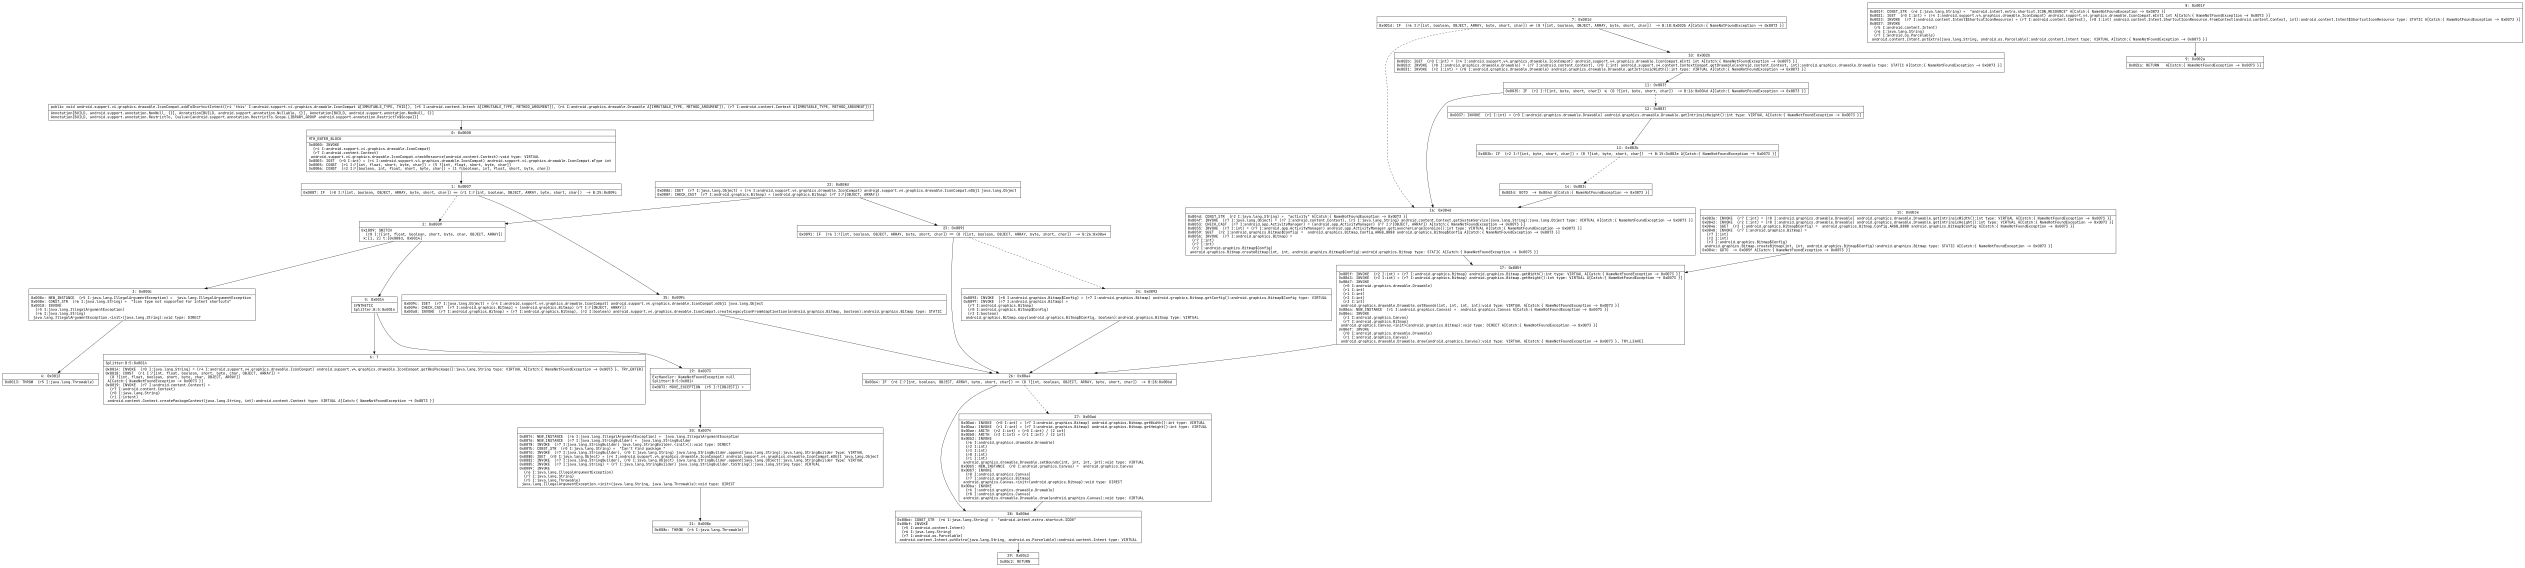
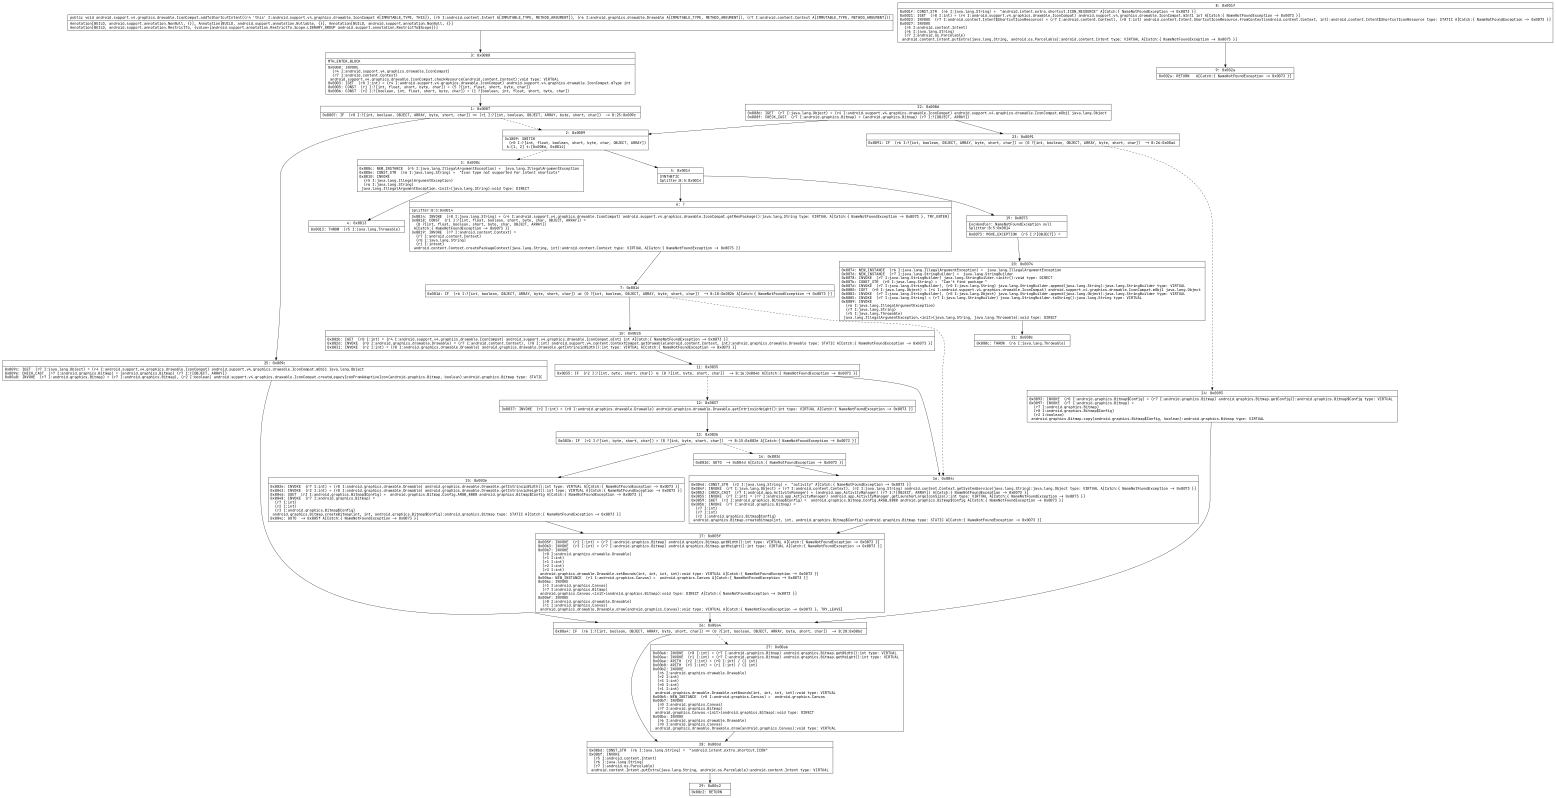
(300, 265) -> (533, 154)
none -> (648, 267)
(952, 315) -> none
none -> (623, 460)
